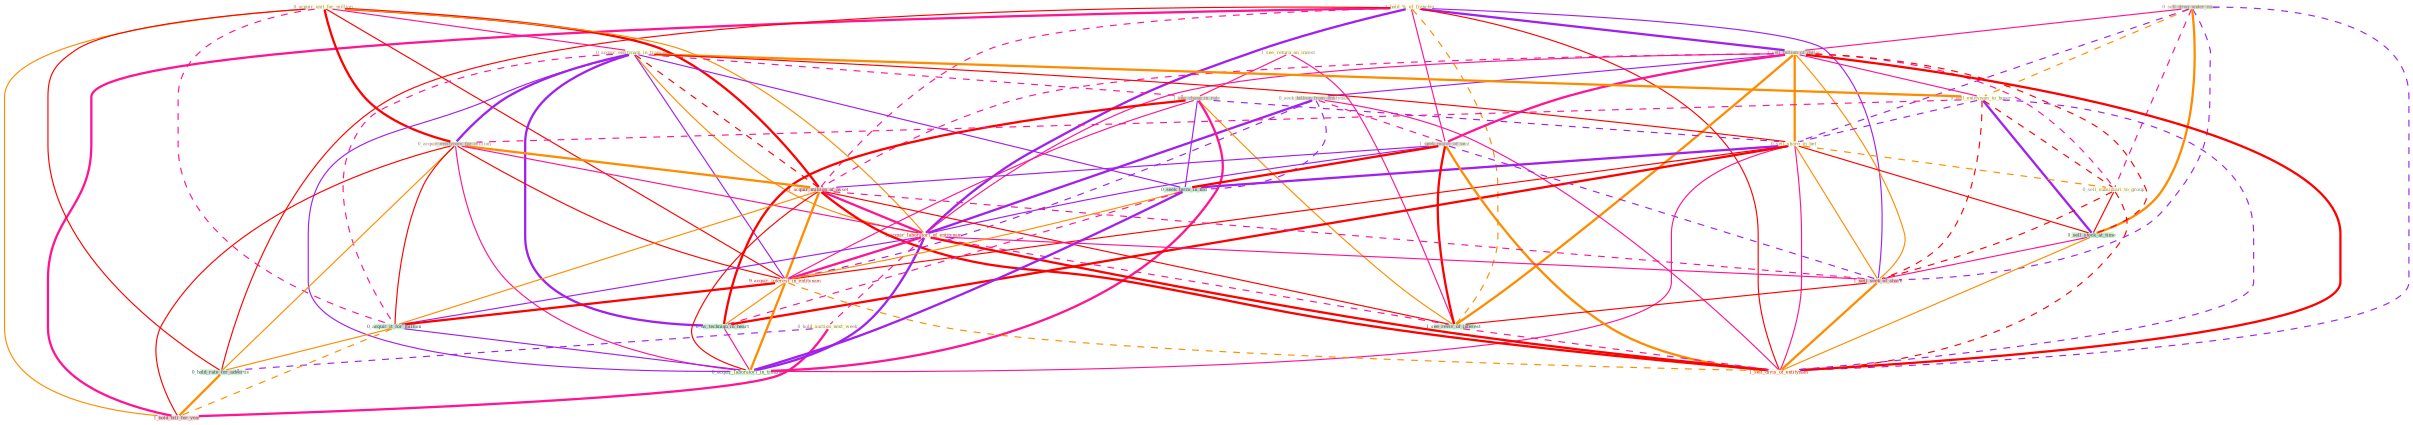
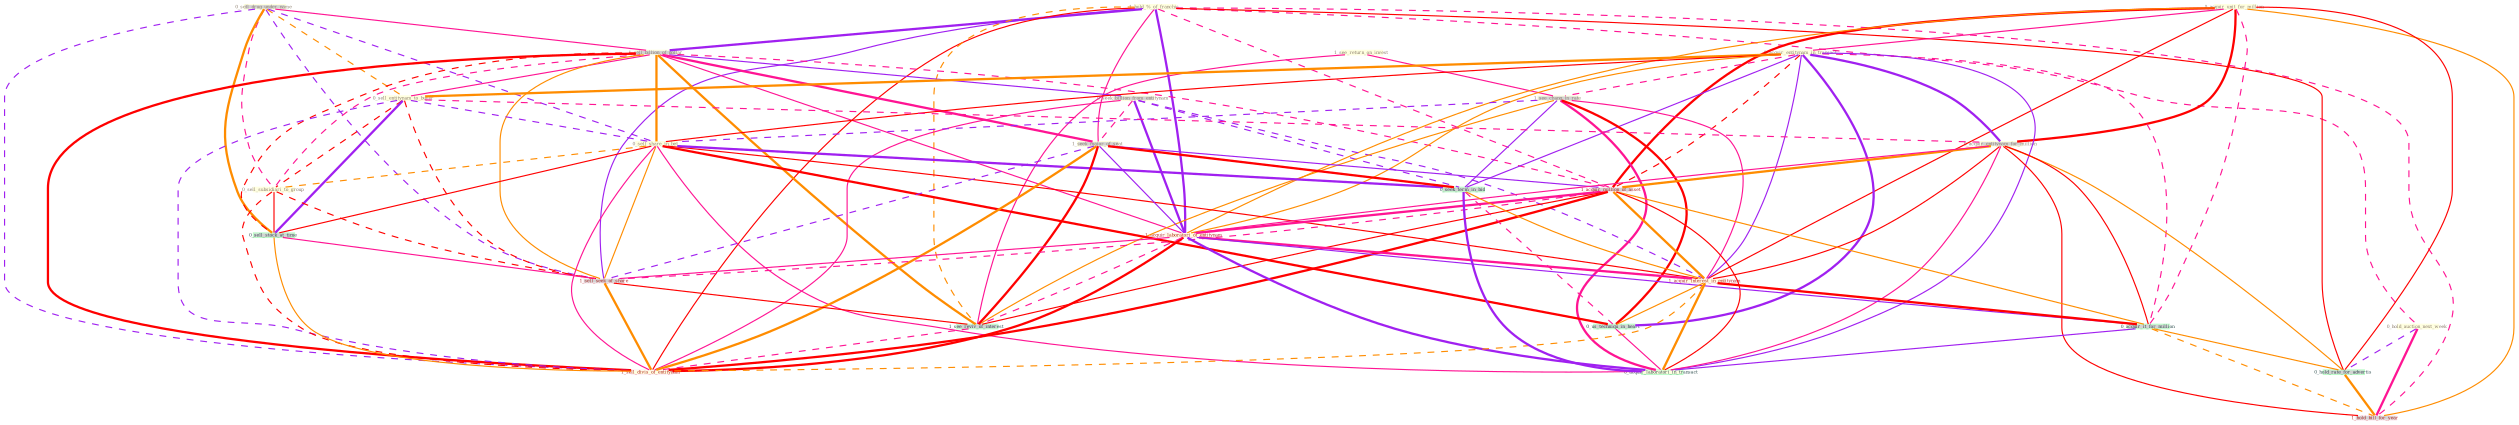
(451, 40) -> (1802, 24)
(785, 281) -> (1706, 281)
(865, 292) -> (1698, 38)
